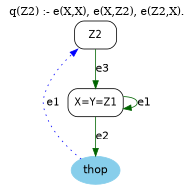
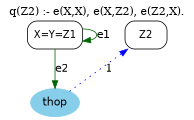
(96, 65) -> none
(54, 103) -> (109, 69)
